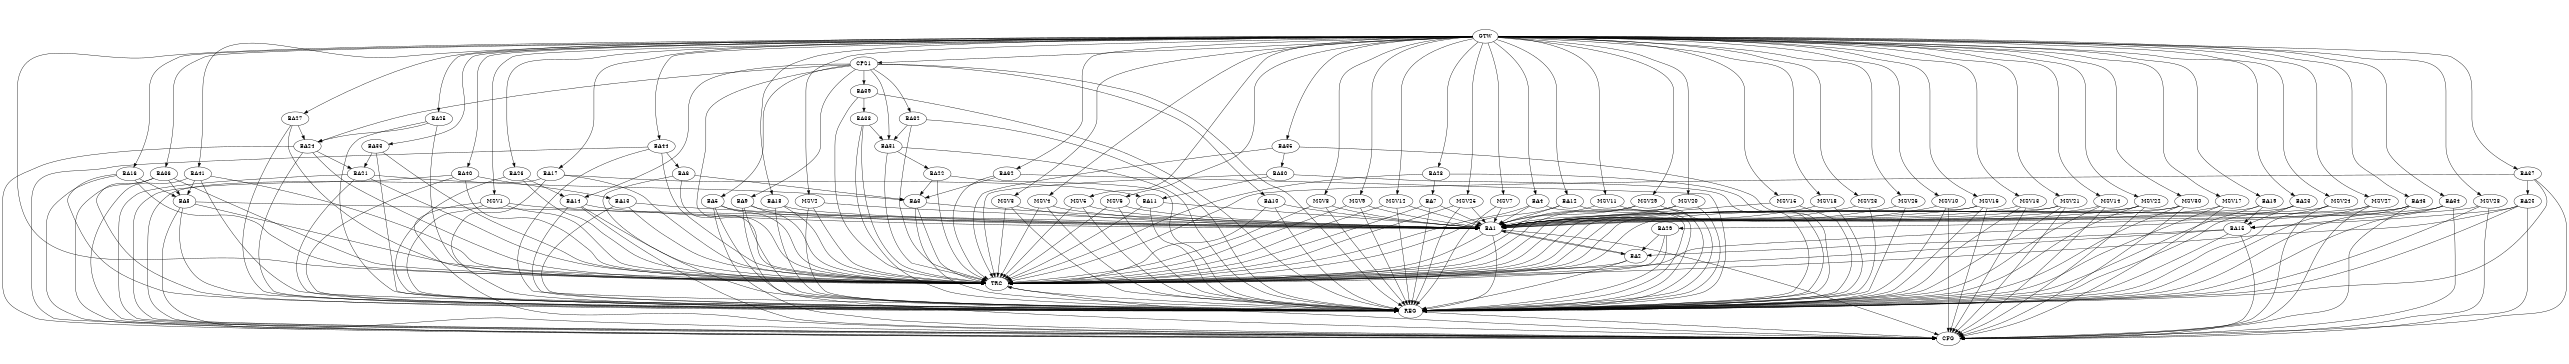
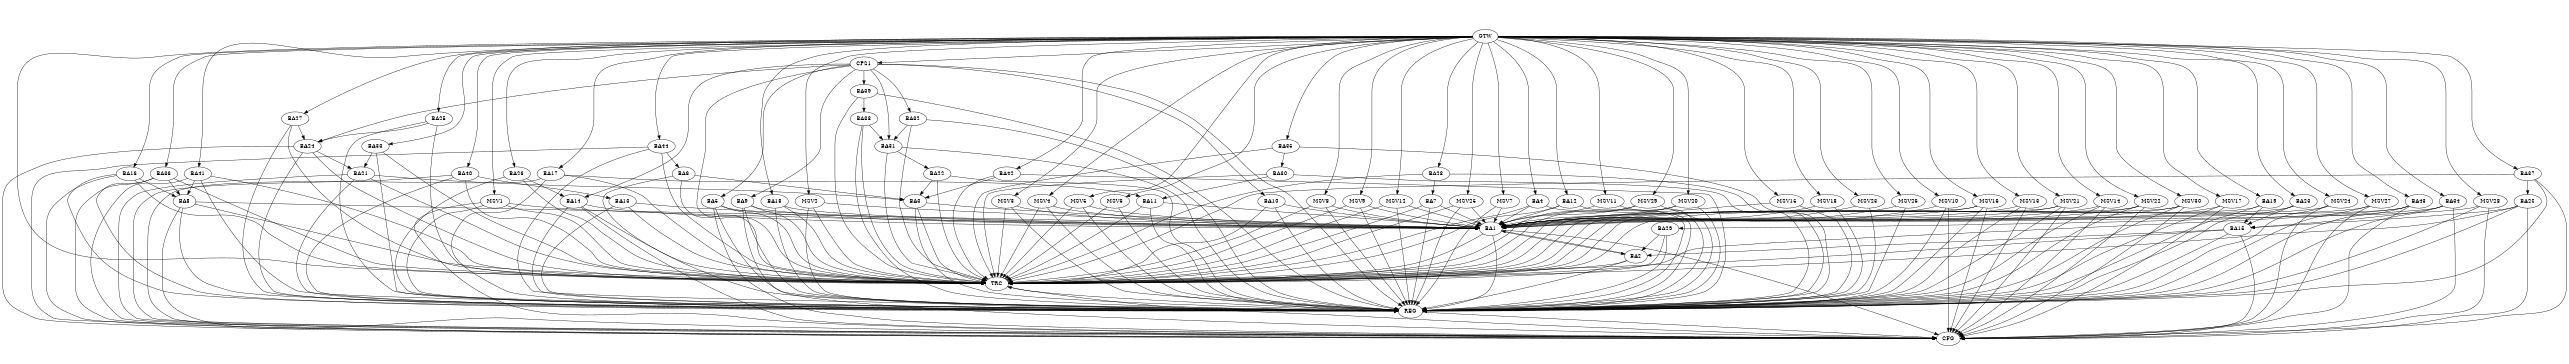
(1007, 174) -> (1007, 174)
(1300, 222) -> none
